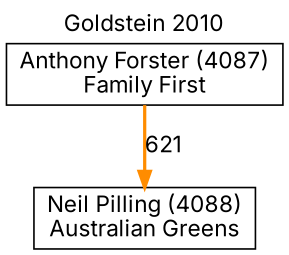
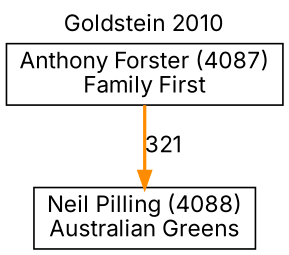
(164, 146) -> (164, 146)
